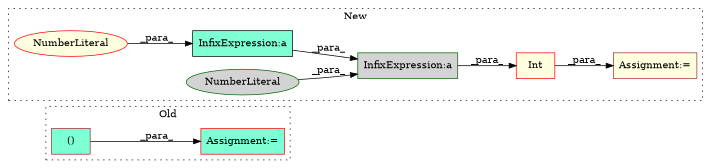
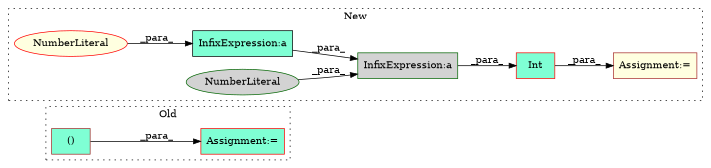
(536, 66) -> (536, 66)
